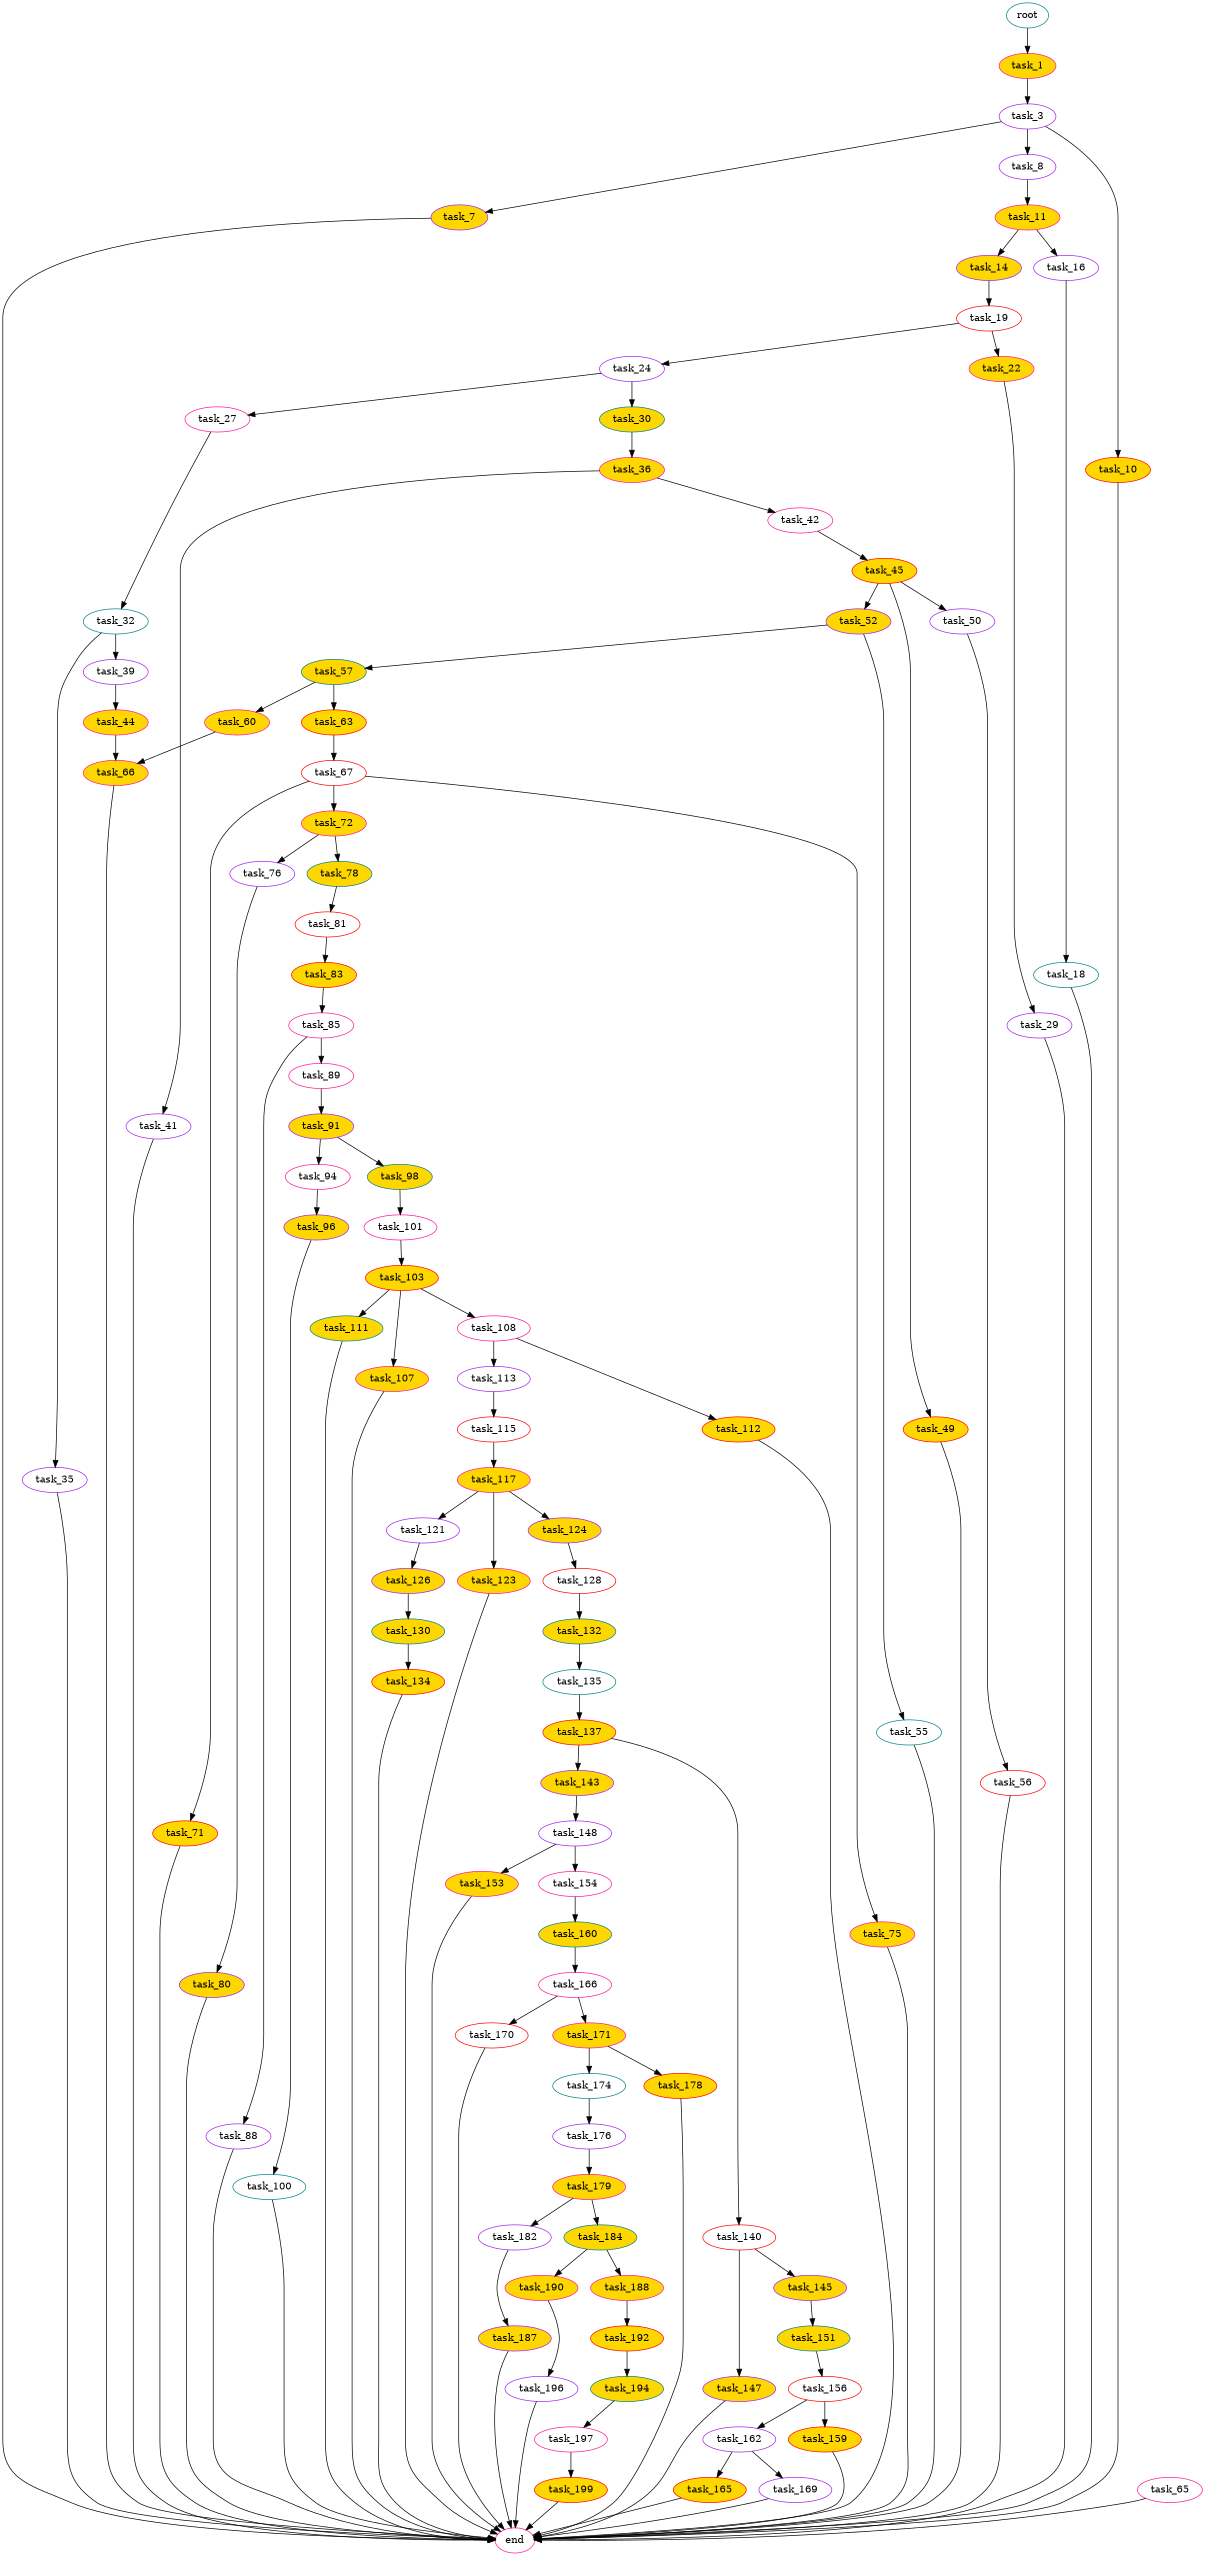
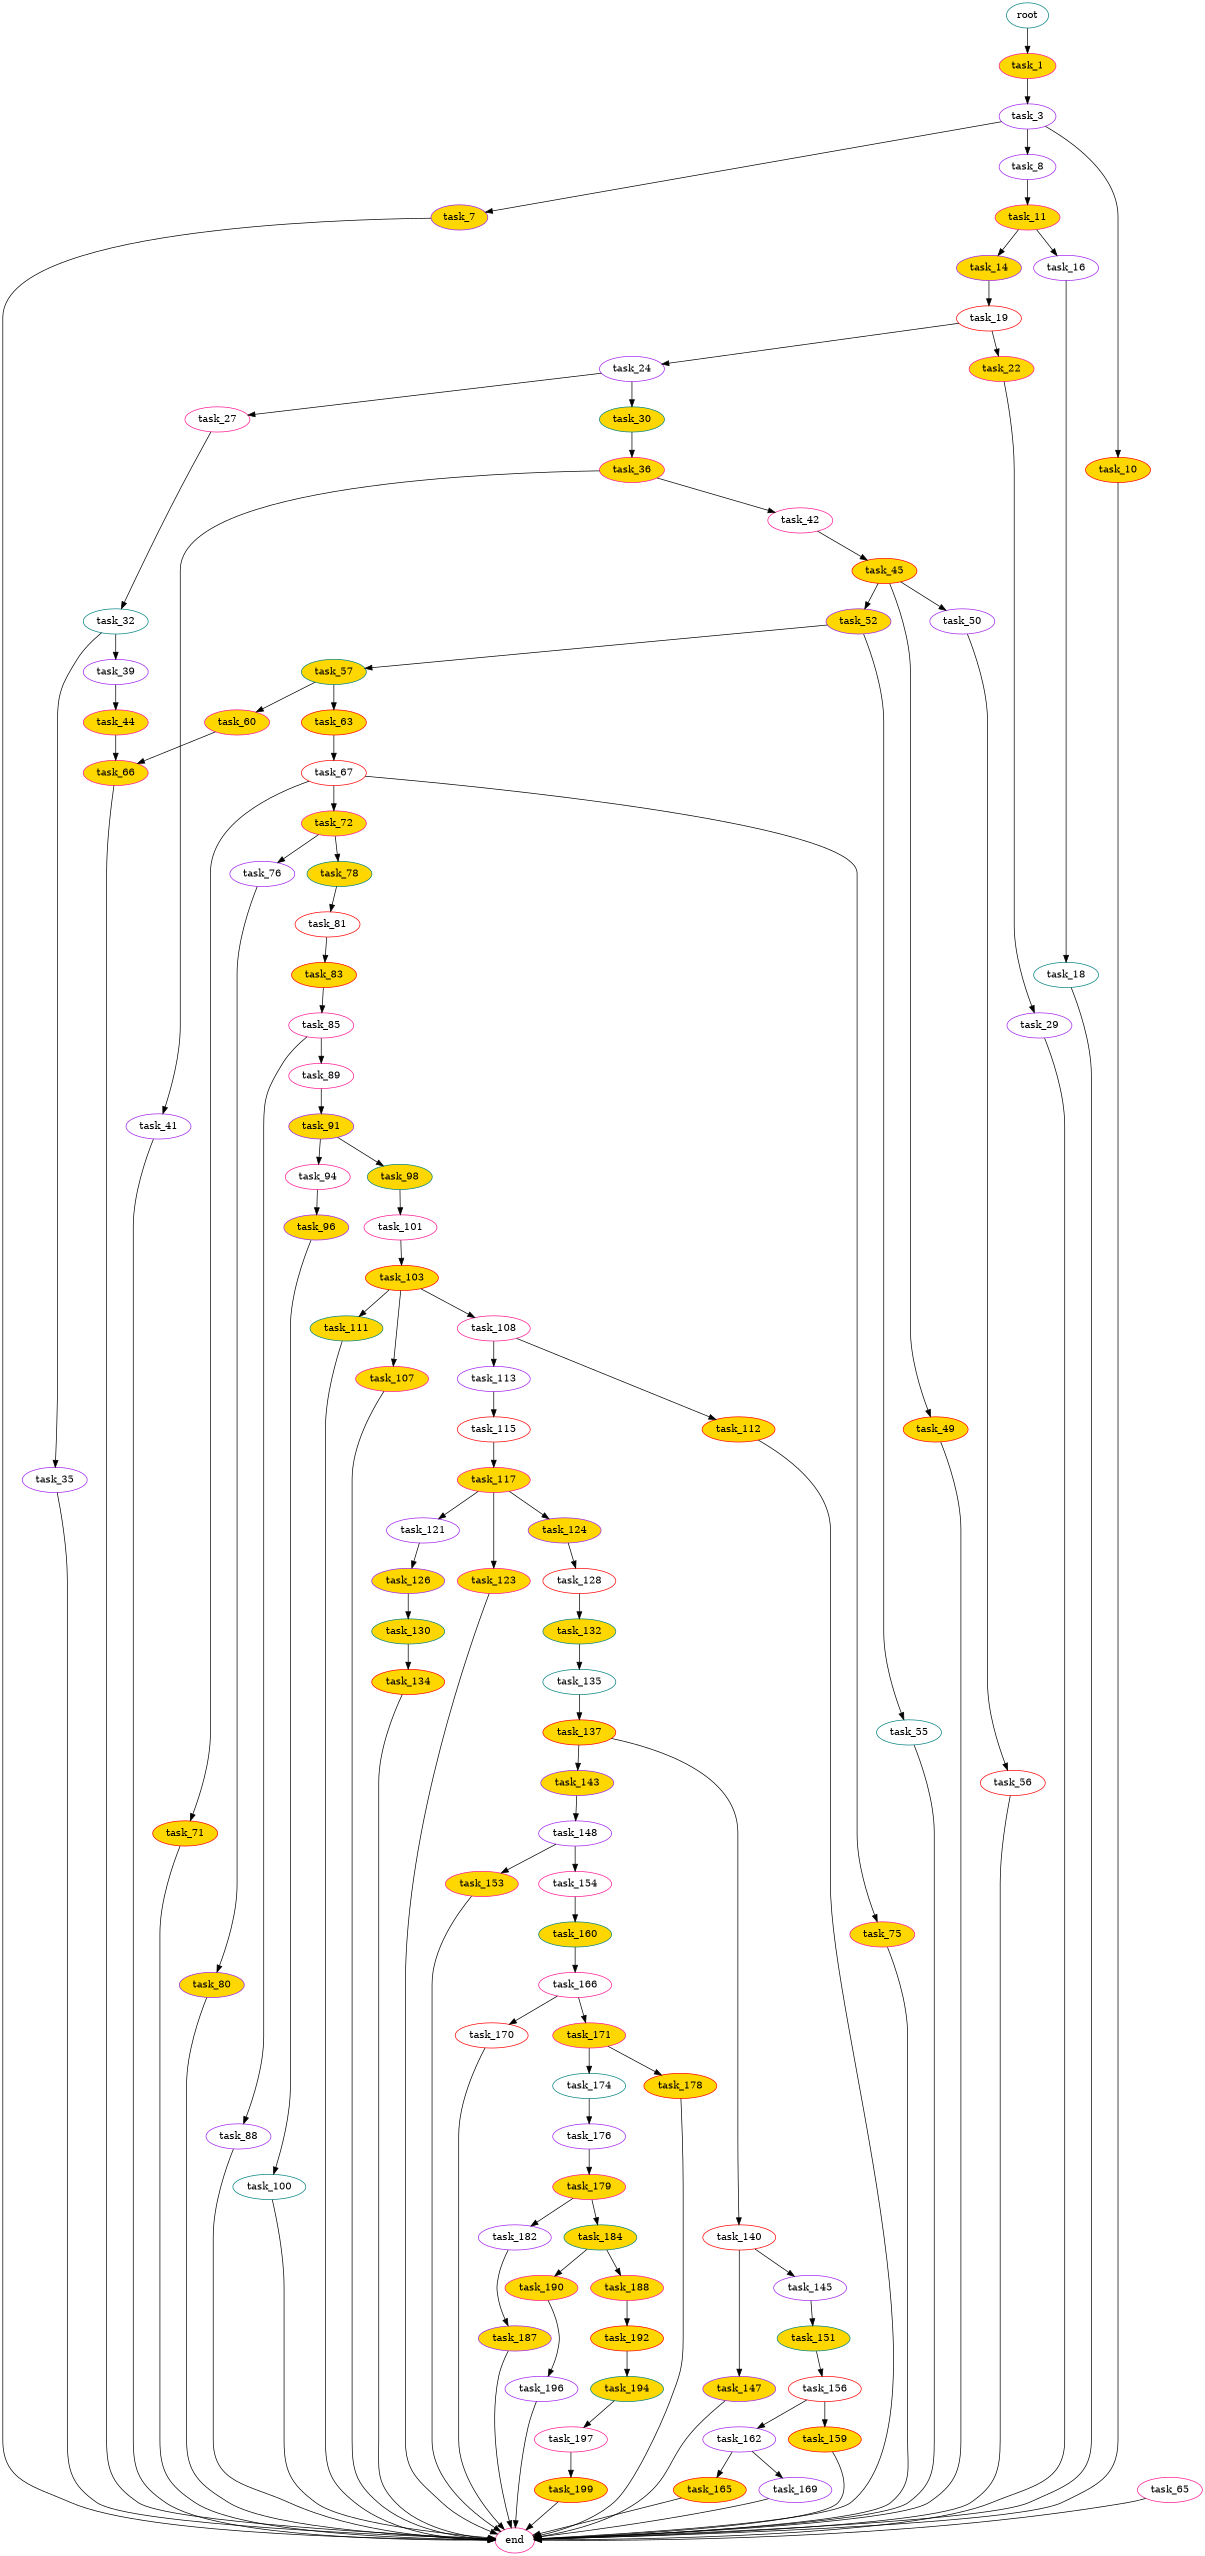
(810, 2288) -> (810, 2288)
